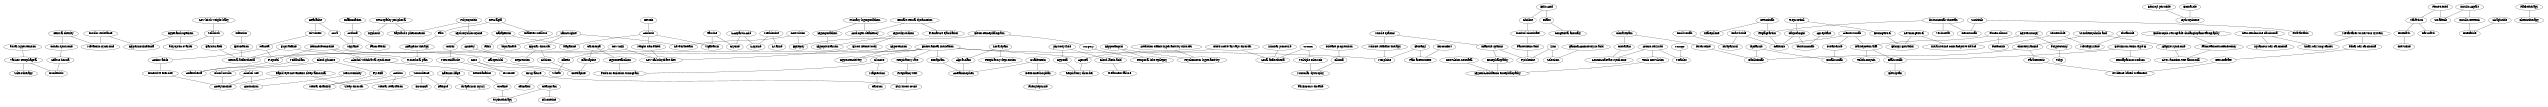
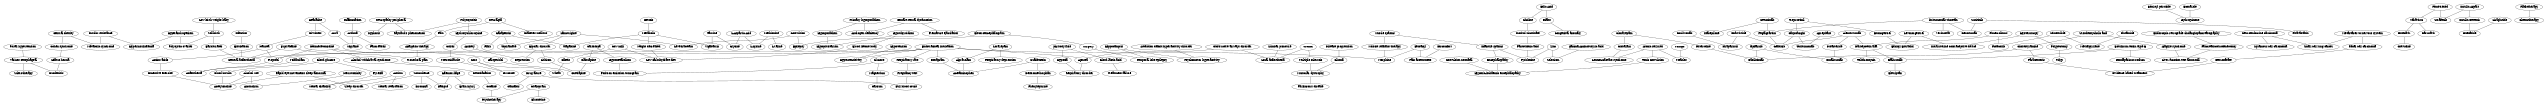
(649, 34) -> (649, 34)
(473, 87) -> (467, 87)
